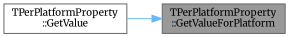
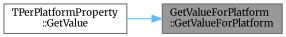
(224, 19) -> (222, 19)
